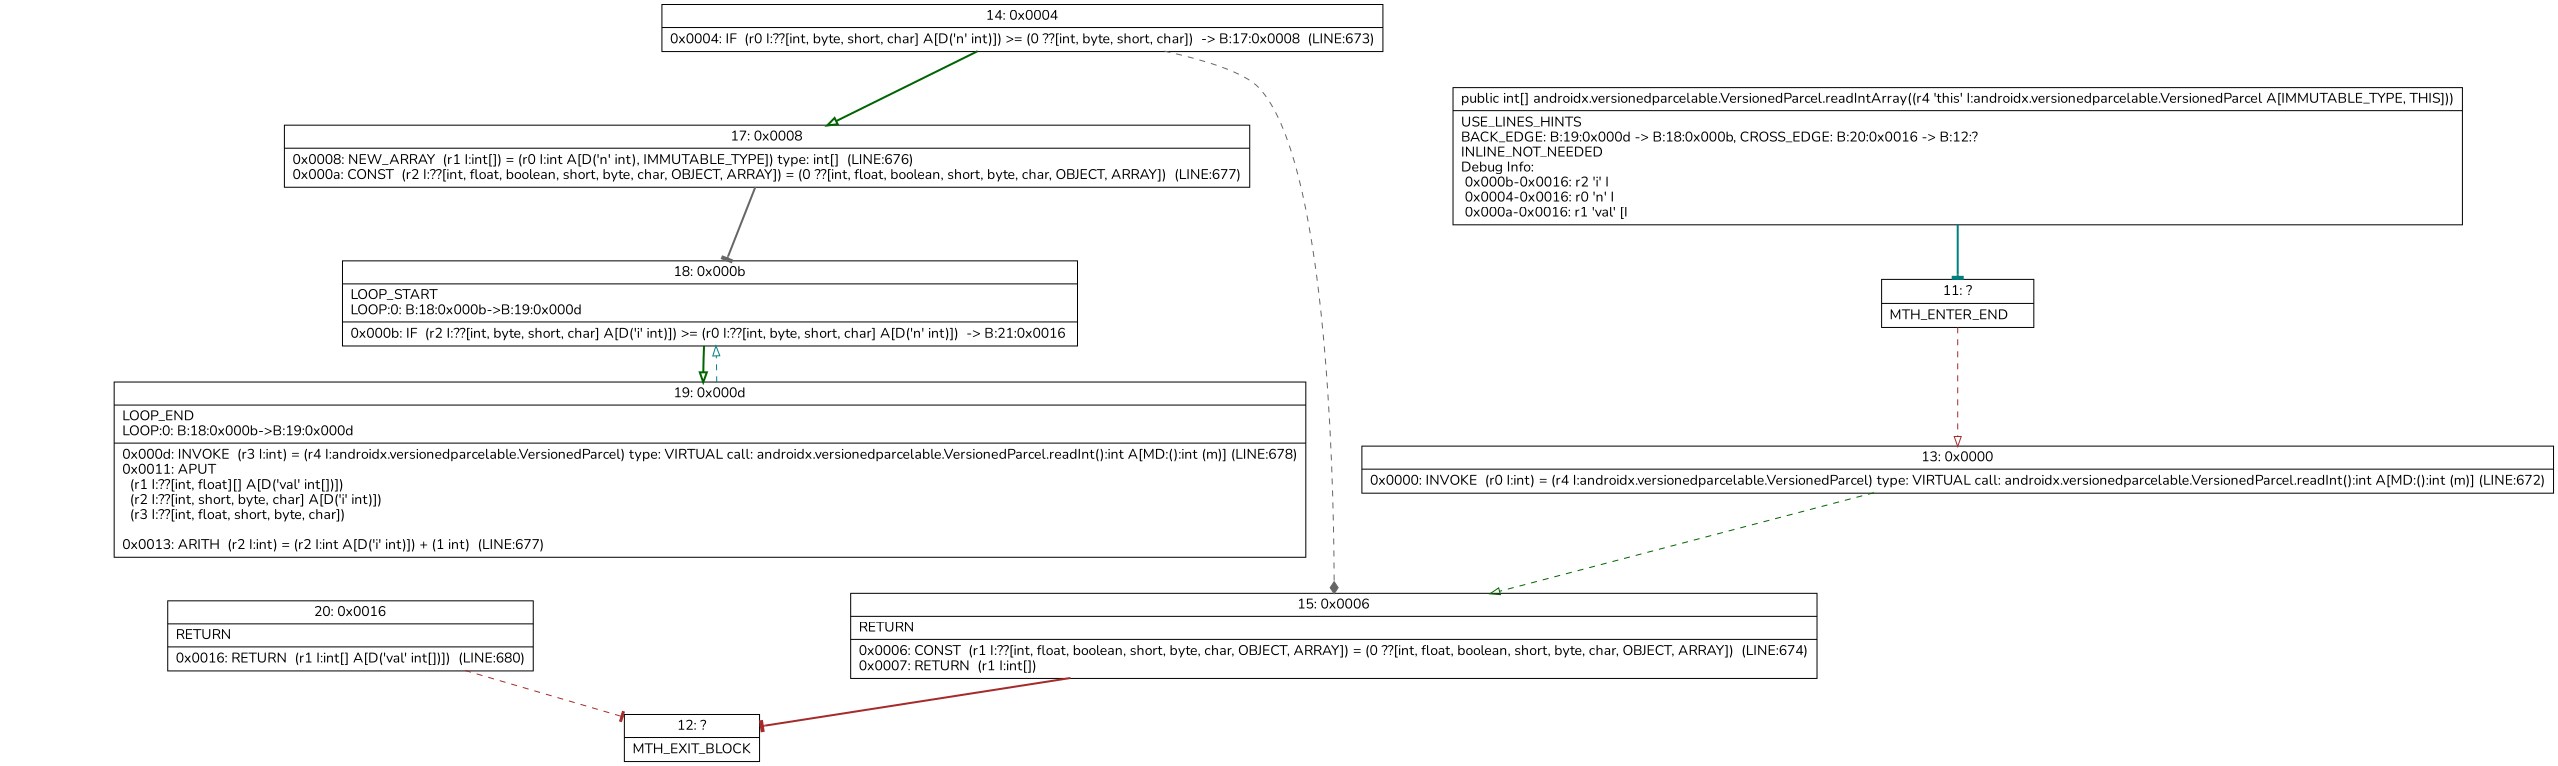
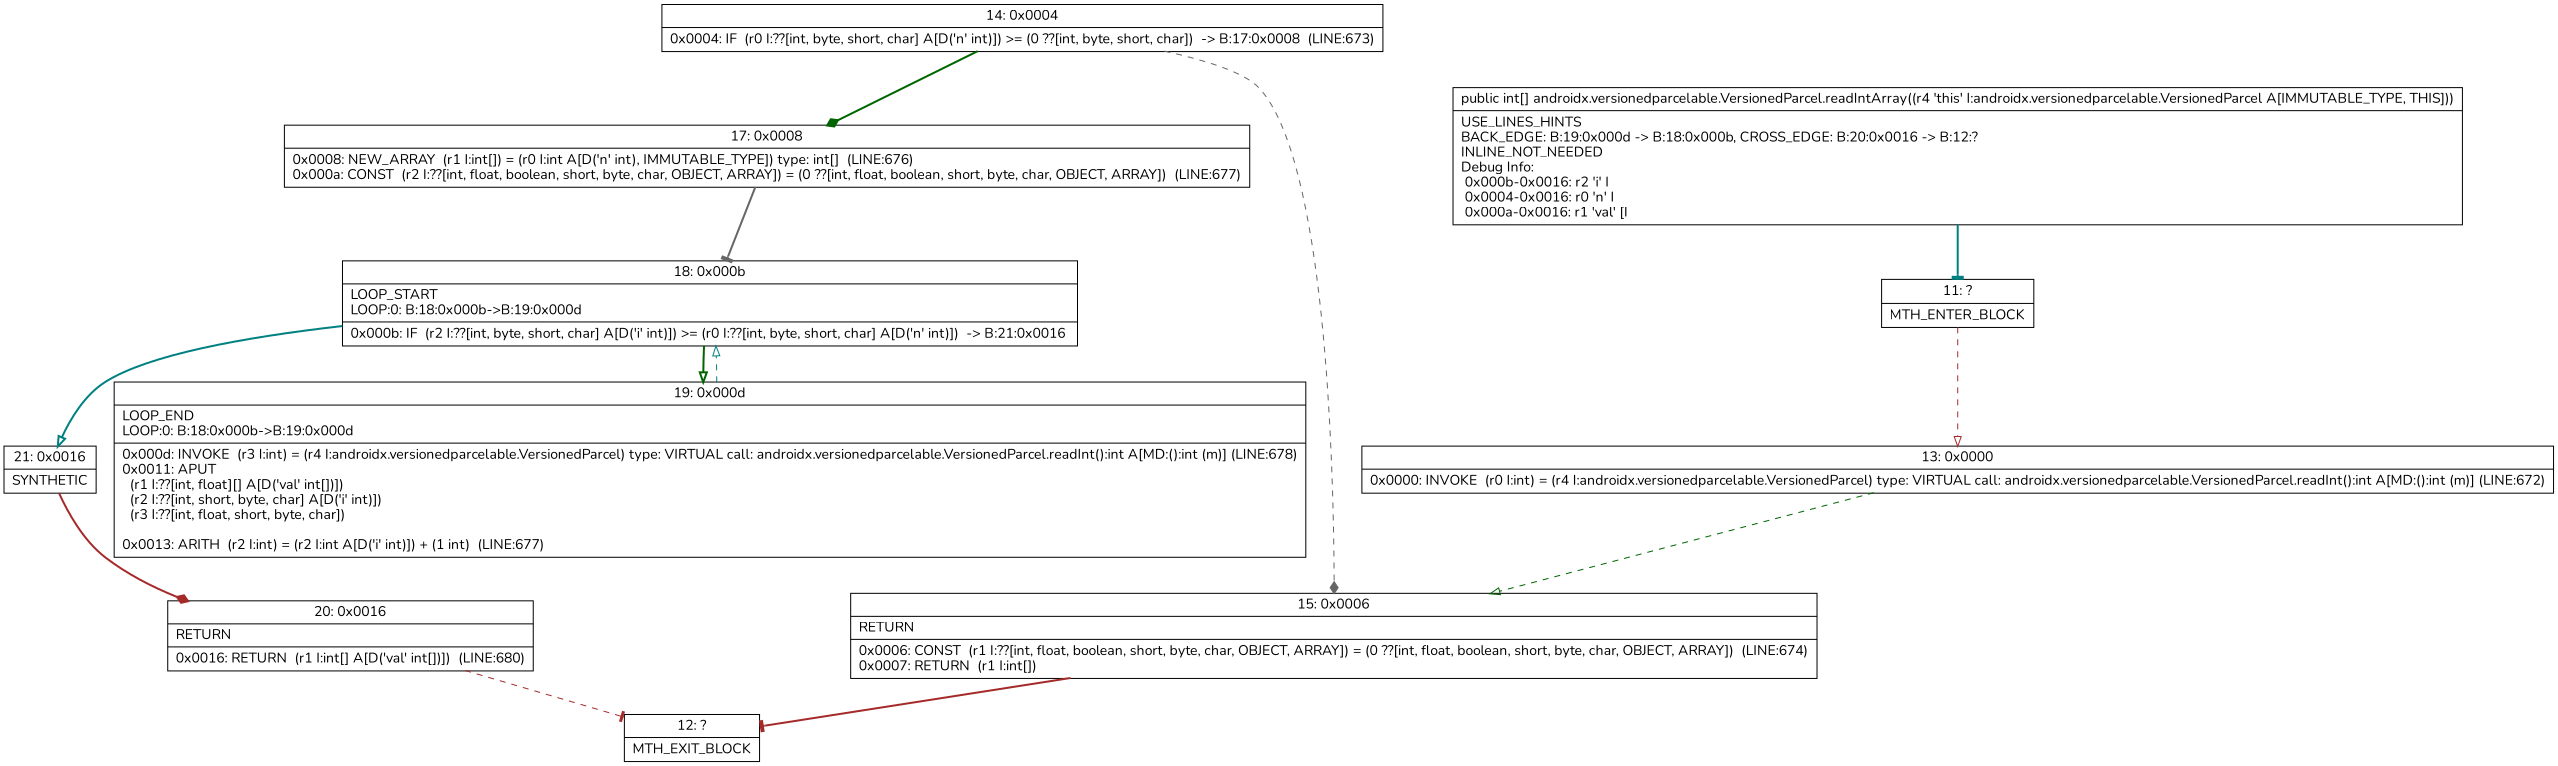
(907, 86) -> (907, 86)
(1949, 315) -> (1958, 315)
none -> (50, 470)
